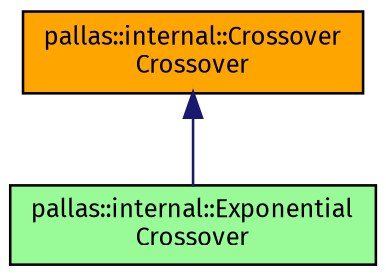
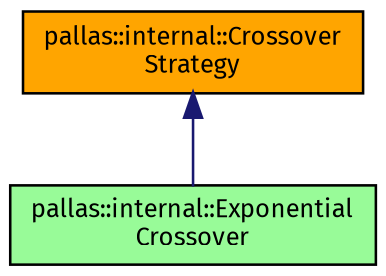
(193, 52) -> (193, 52)
